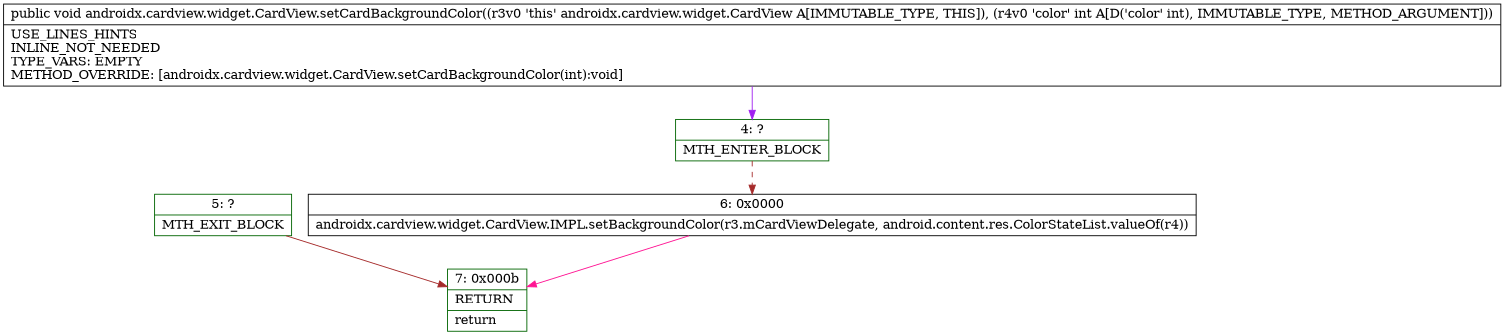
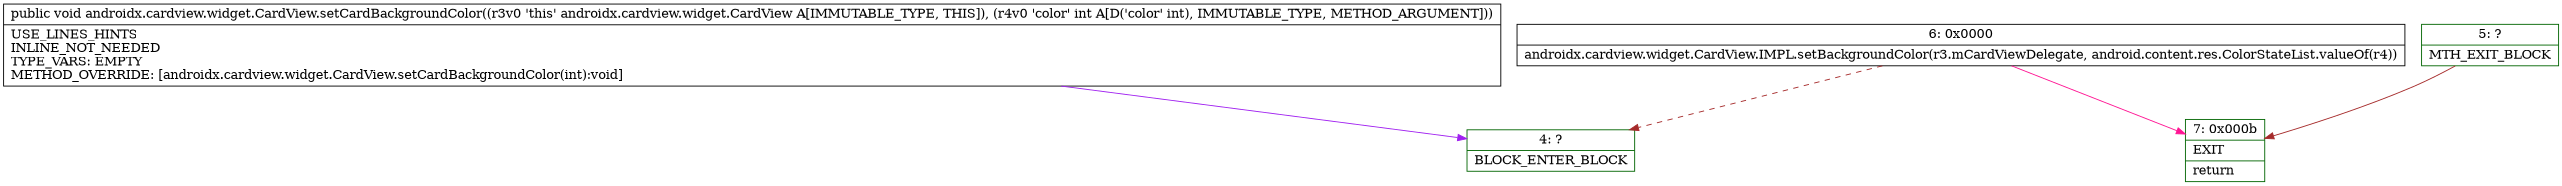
(752, 150) -> (1551, 160)
(752, 173) -> (1761, 97)
(484, 300) -> (2208, 150)
